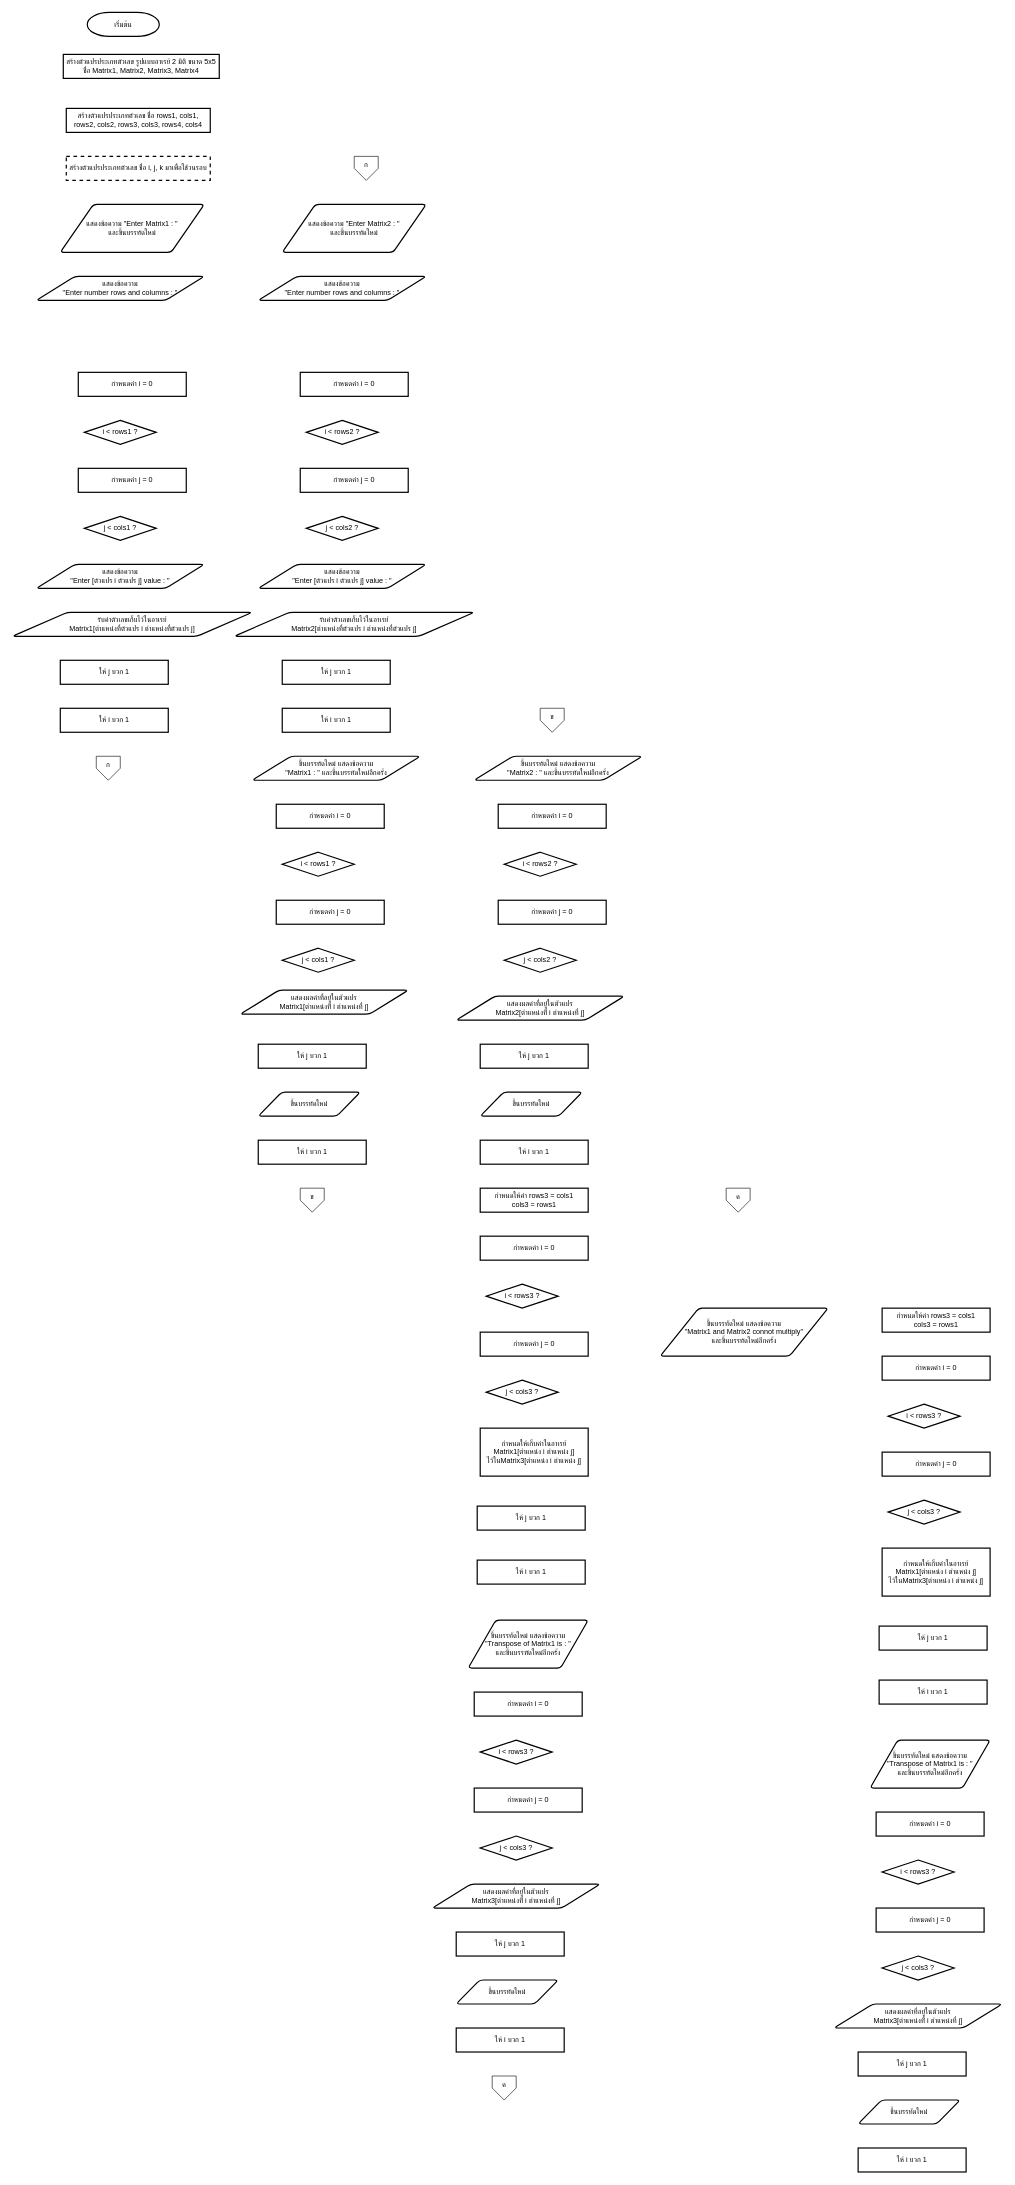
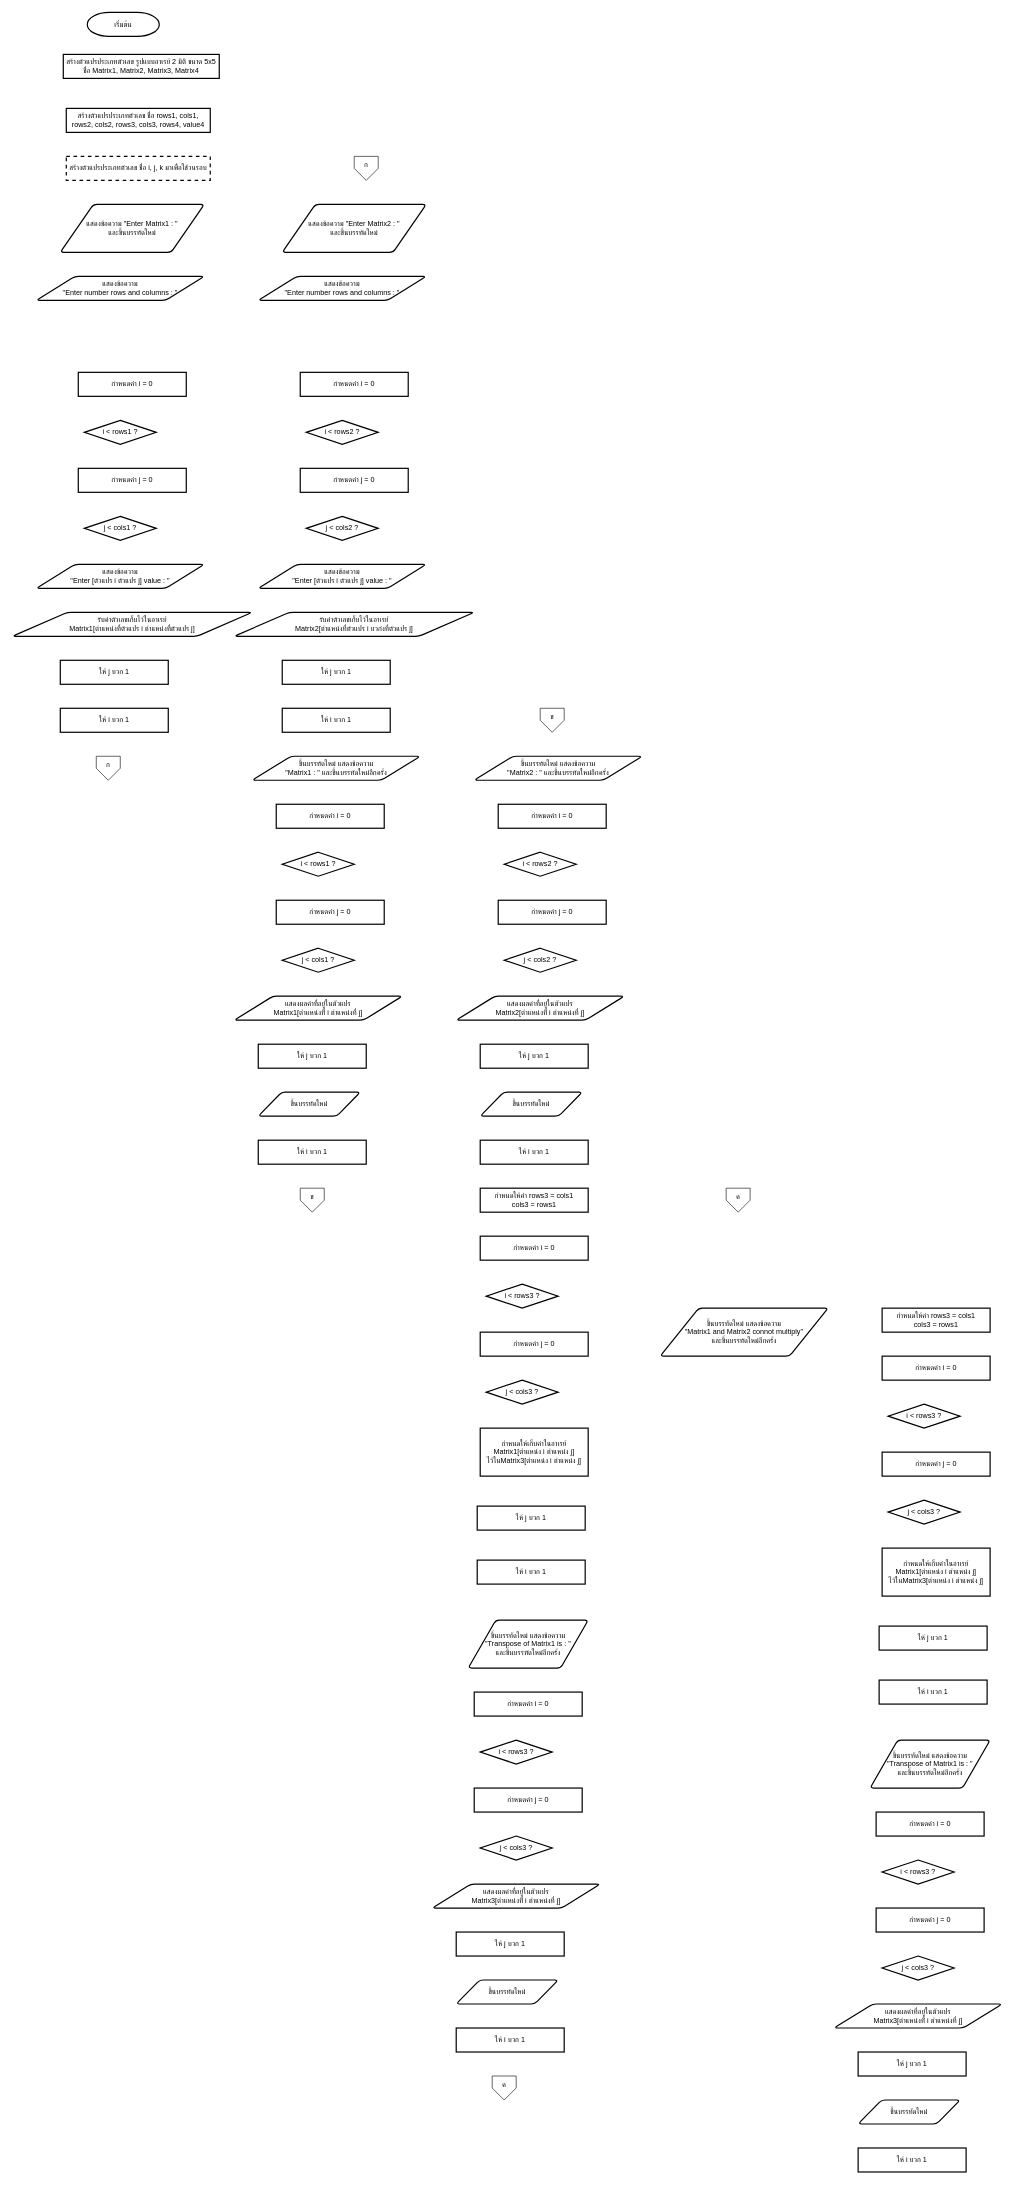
(138, 120) -> (138, 120)
(354, 624) -> (354, 624)
(324, 1002) -> (318, 1008)
